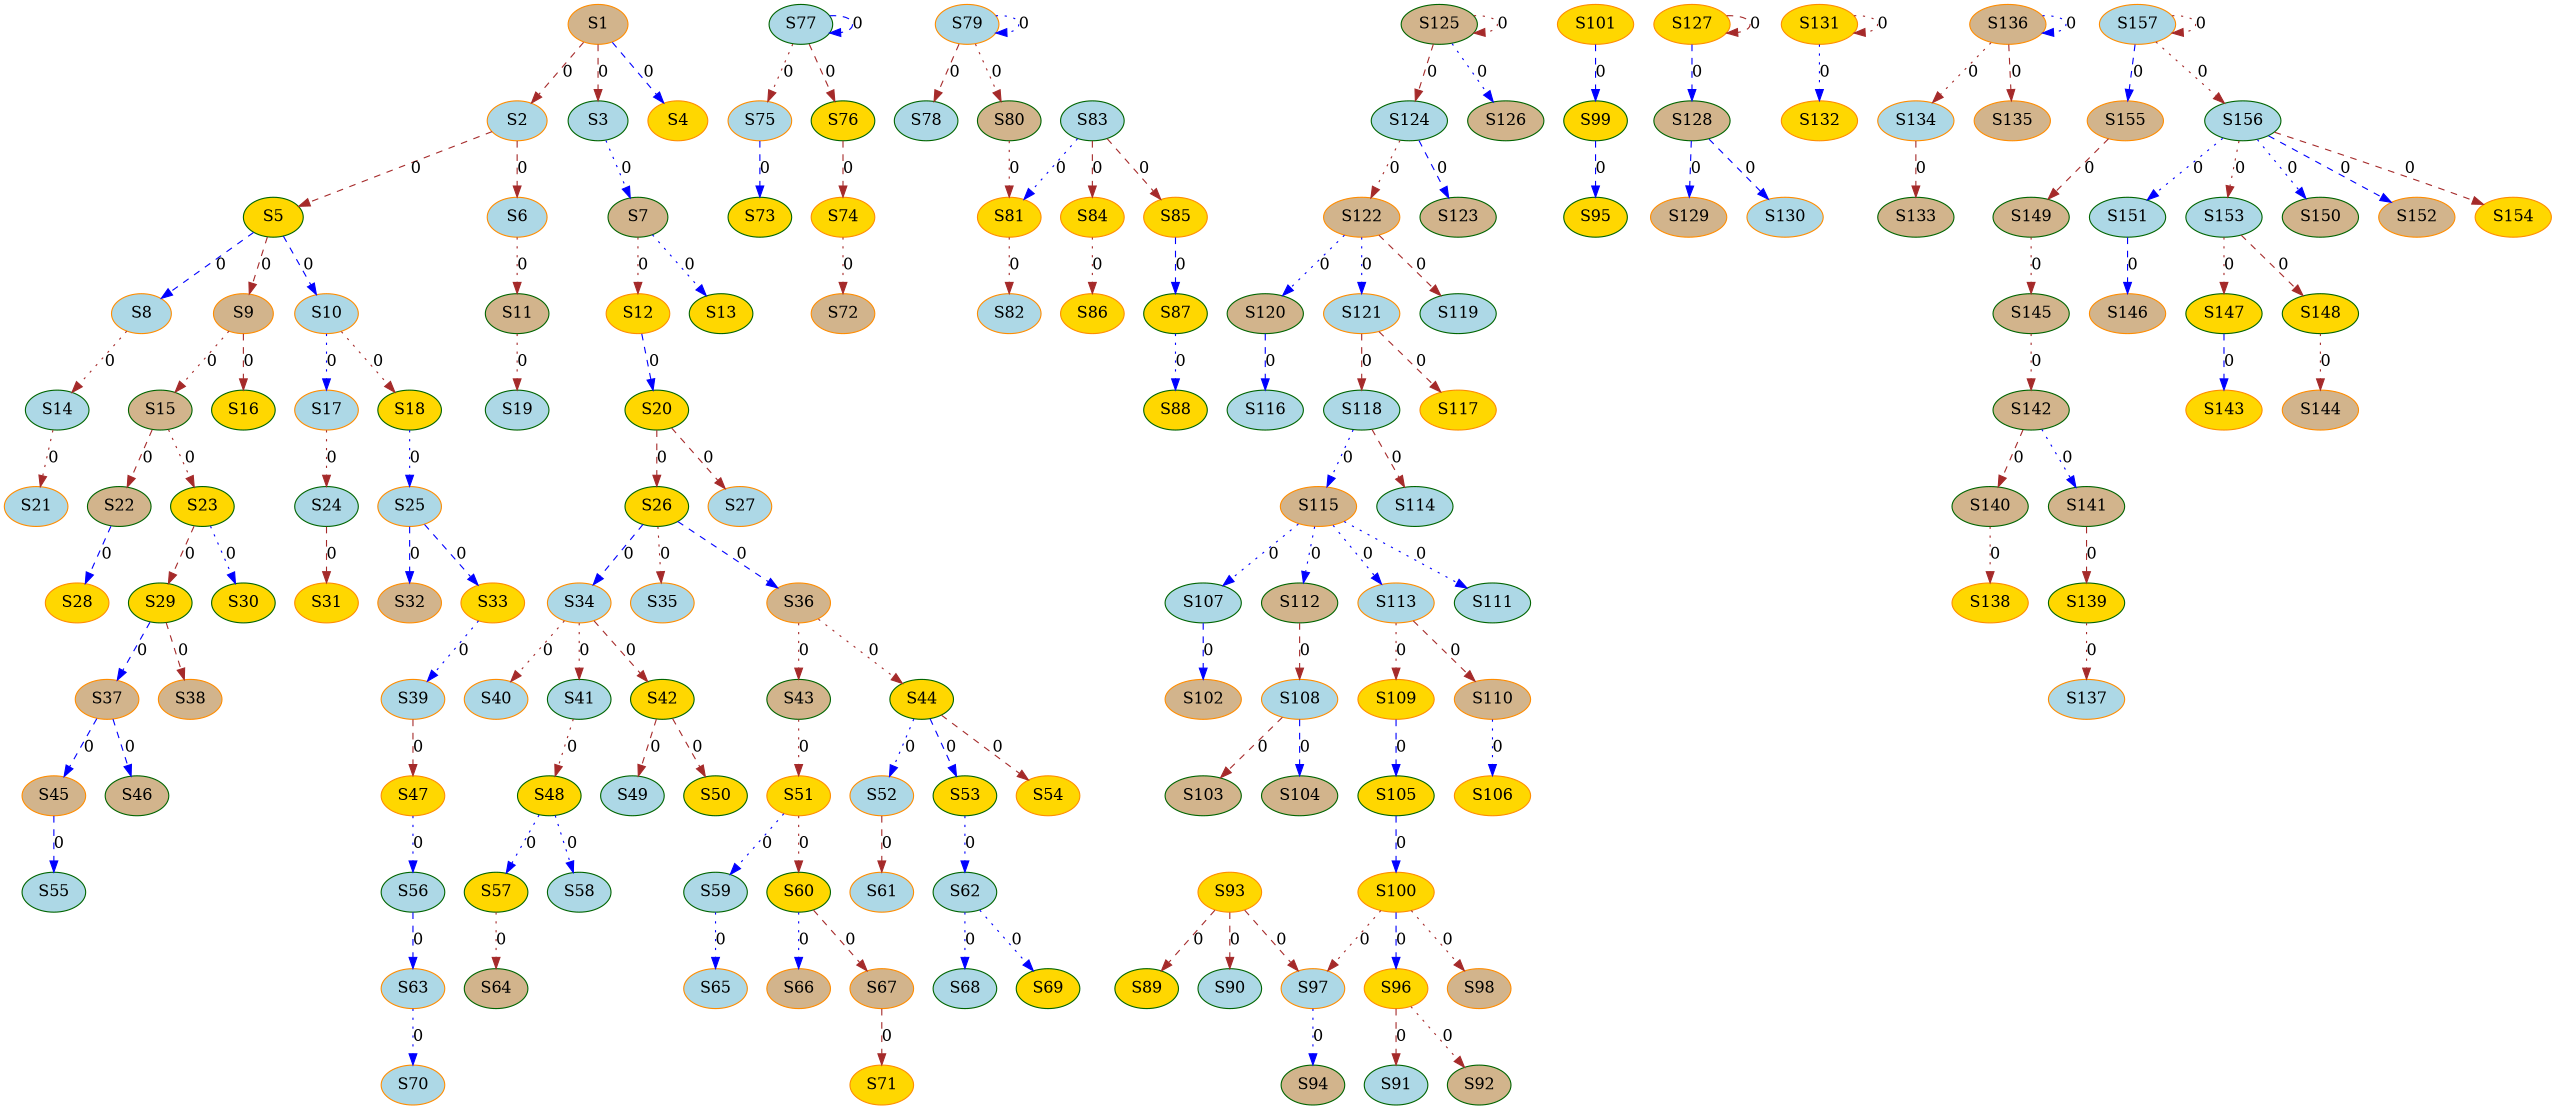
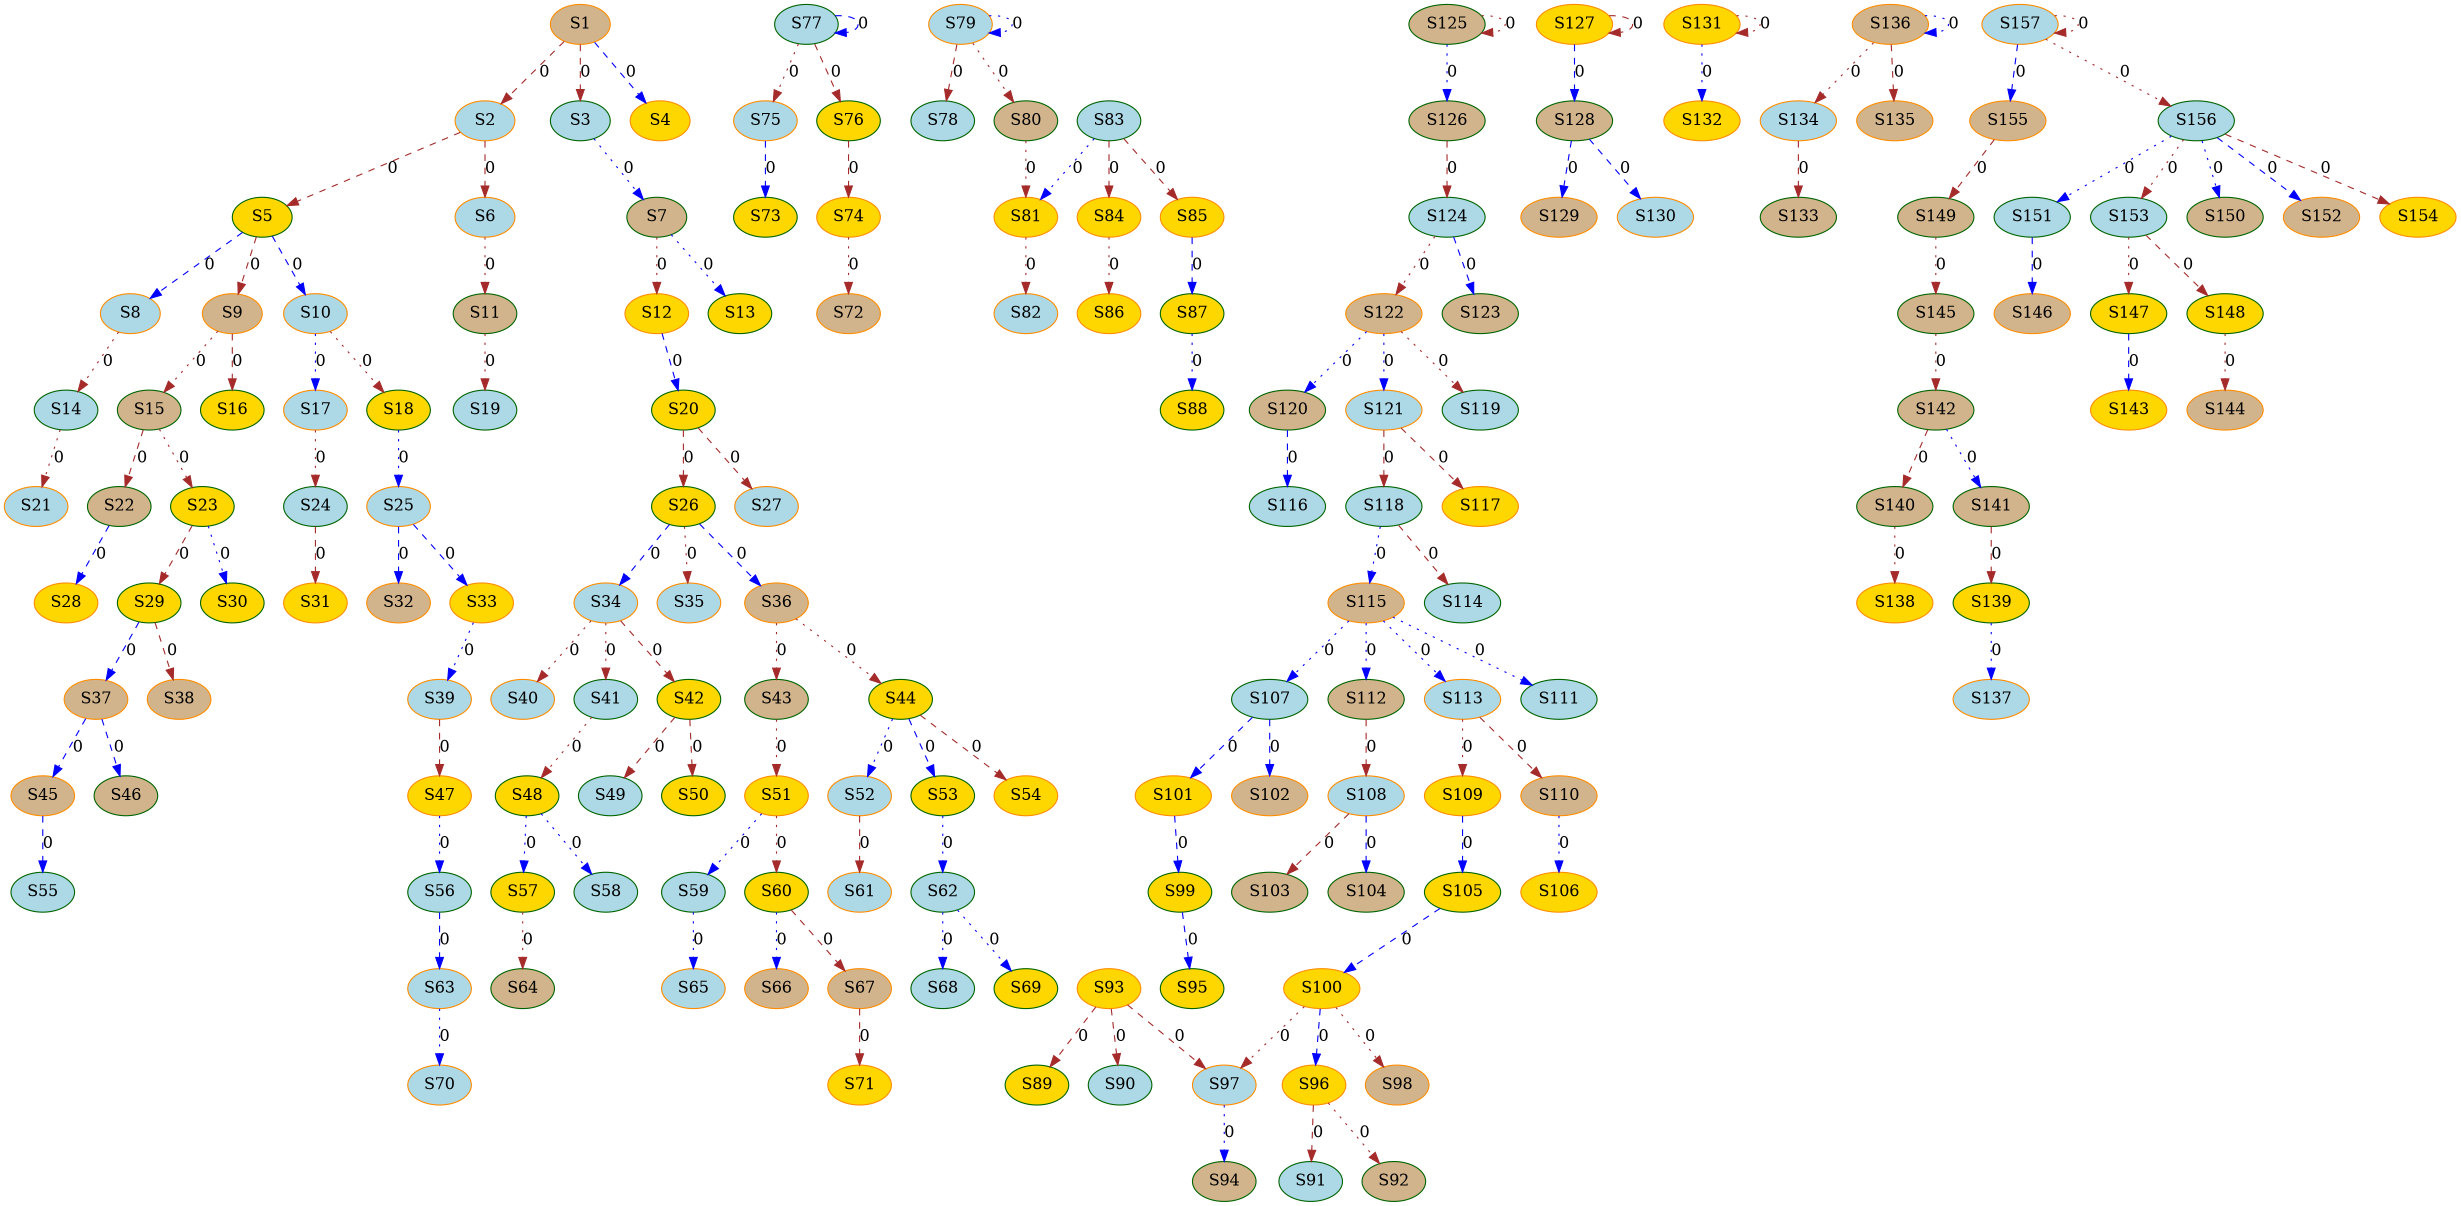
(1426, 67) -> (1447, 163)
(1406, 261) -> (1428, 358)
(2087, 646) -> (1991, 646)
none -> (1226, 743)
